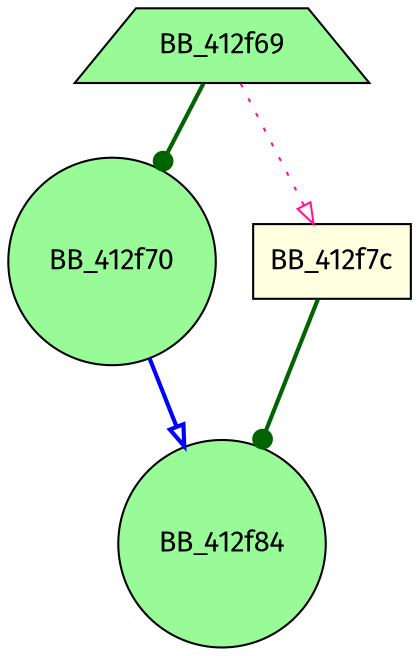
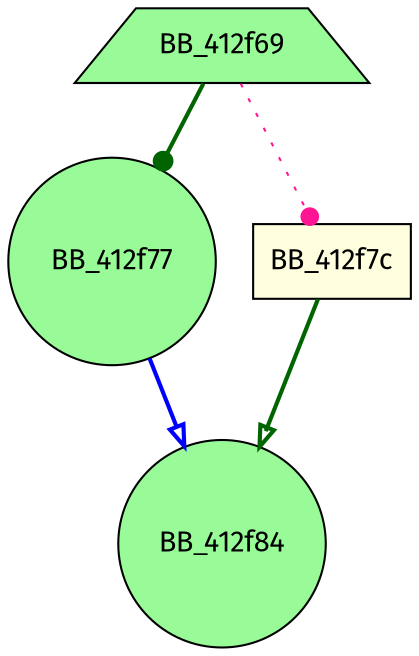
(272, 144) -> (272, 144)
(112, 261) -> (112, 261)
(292, 365) -> (292, 365)
